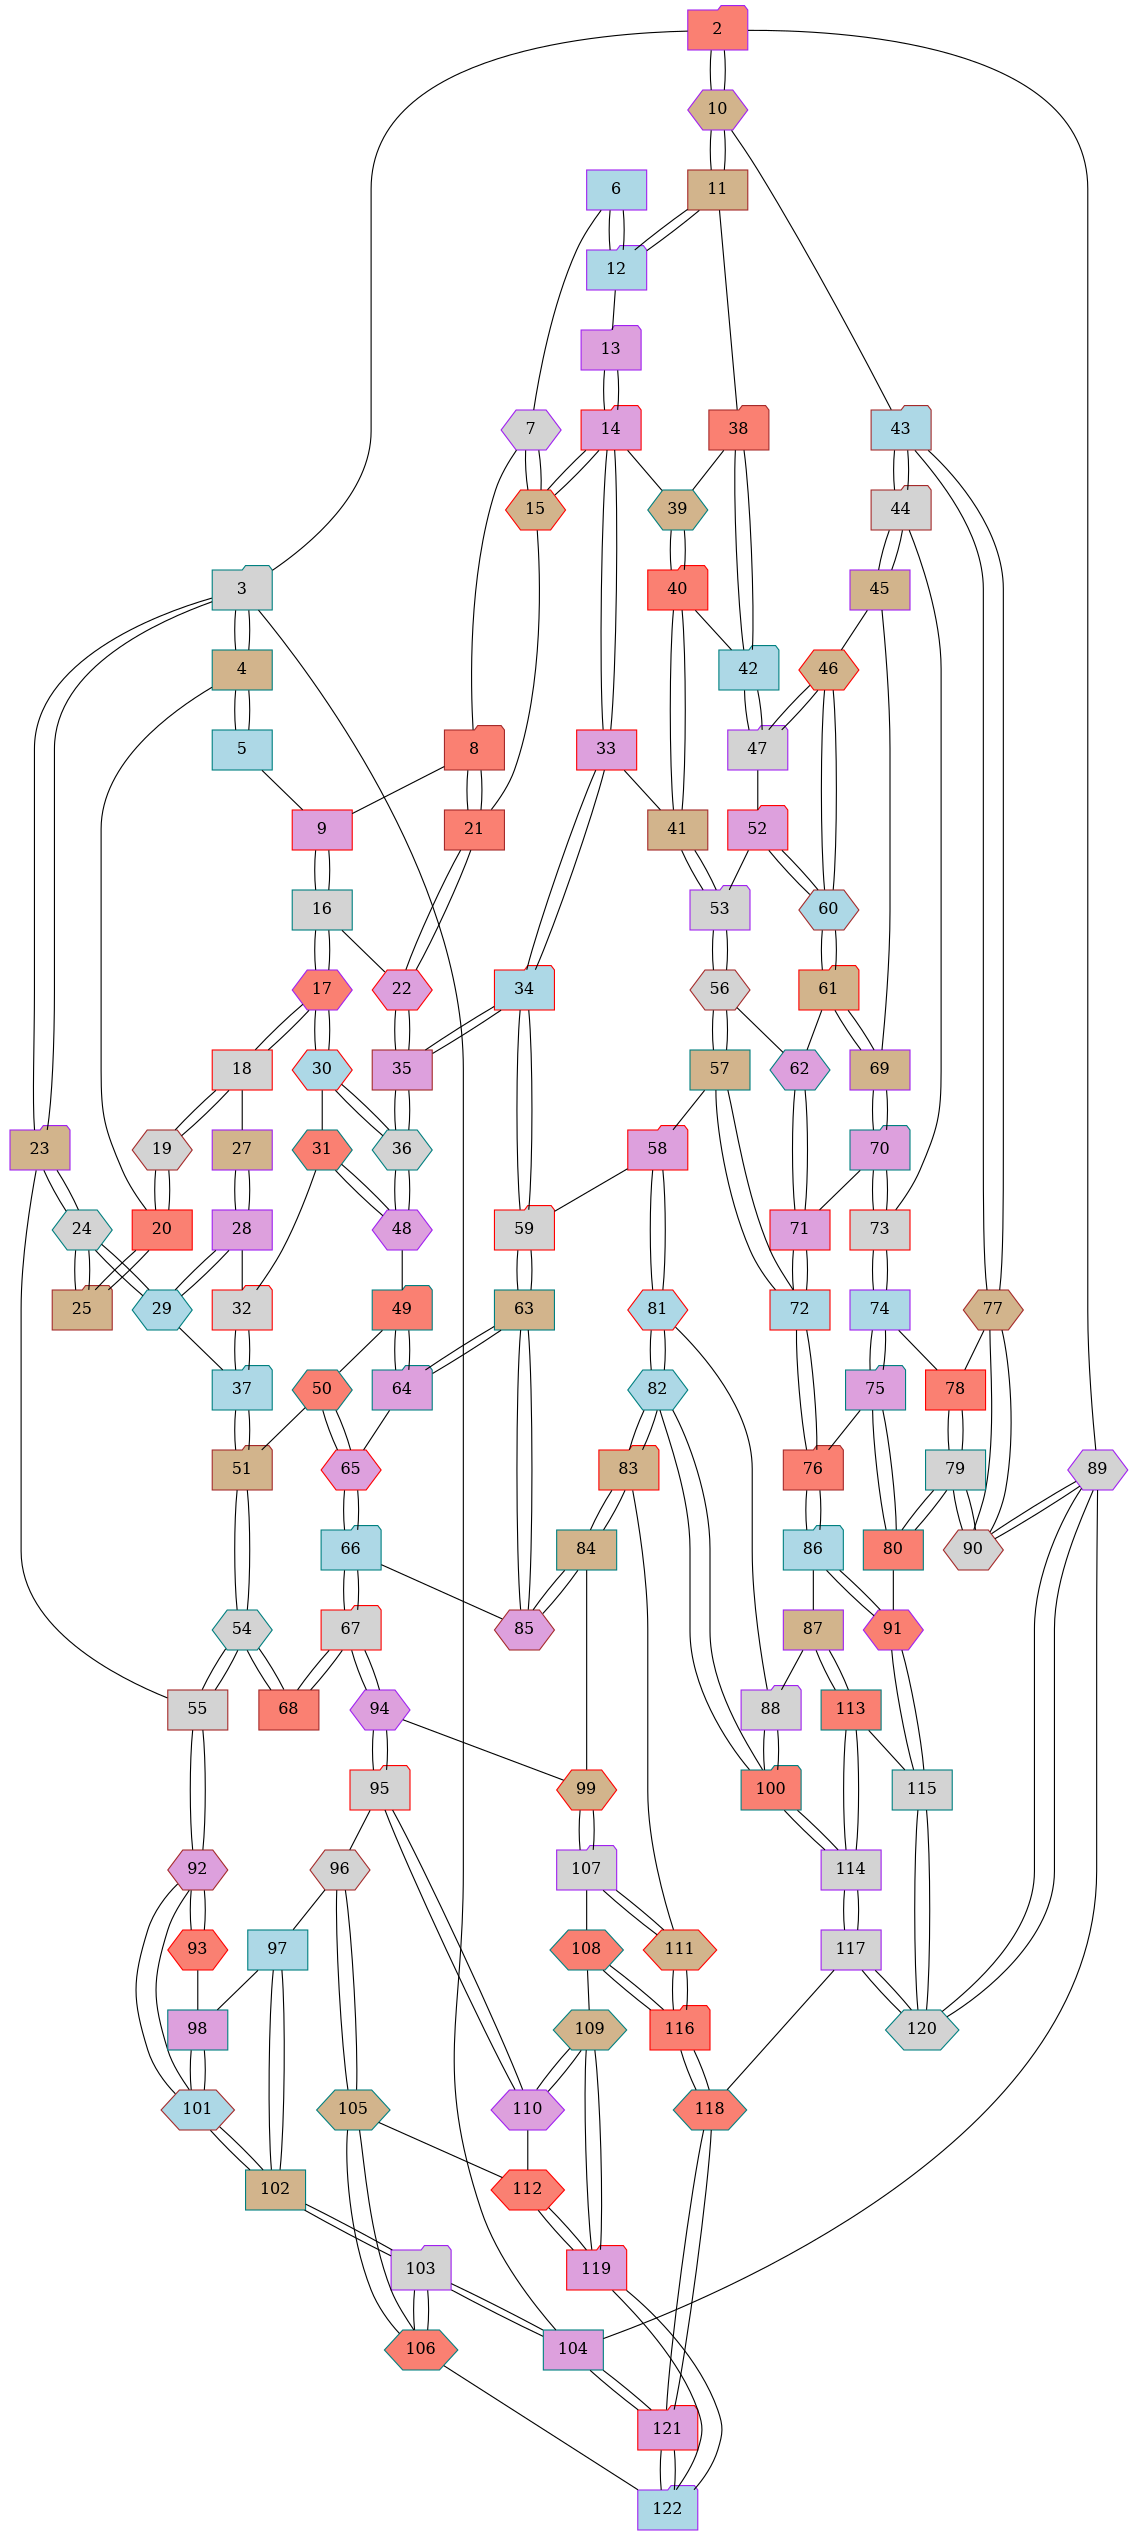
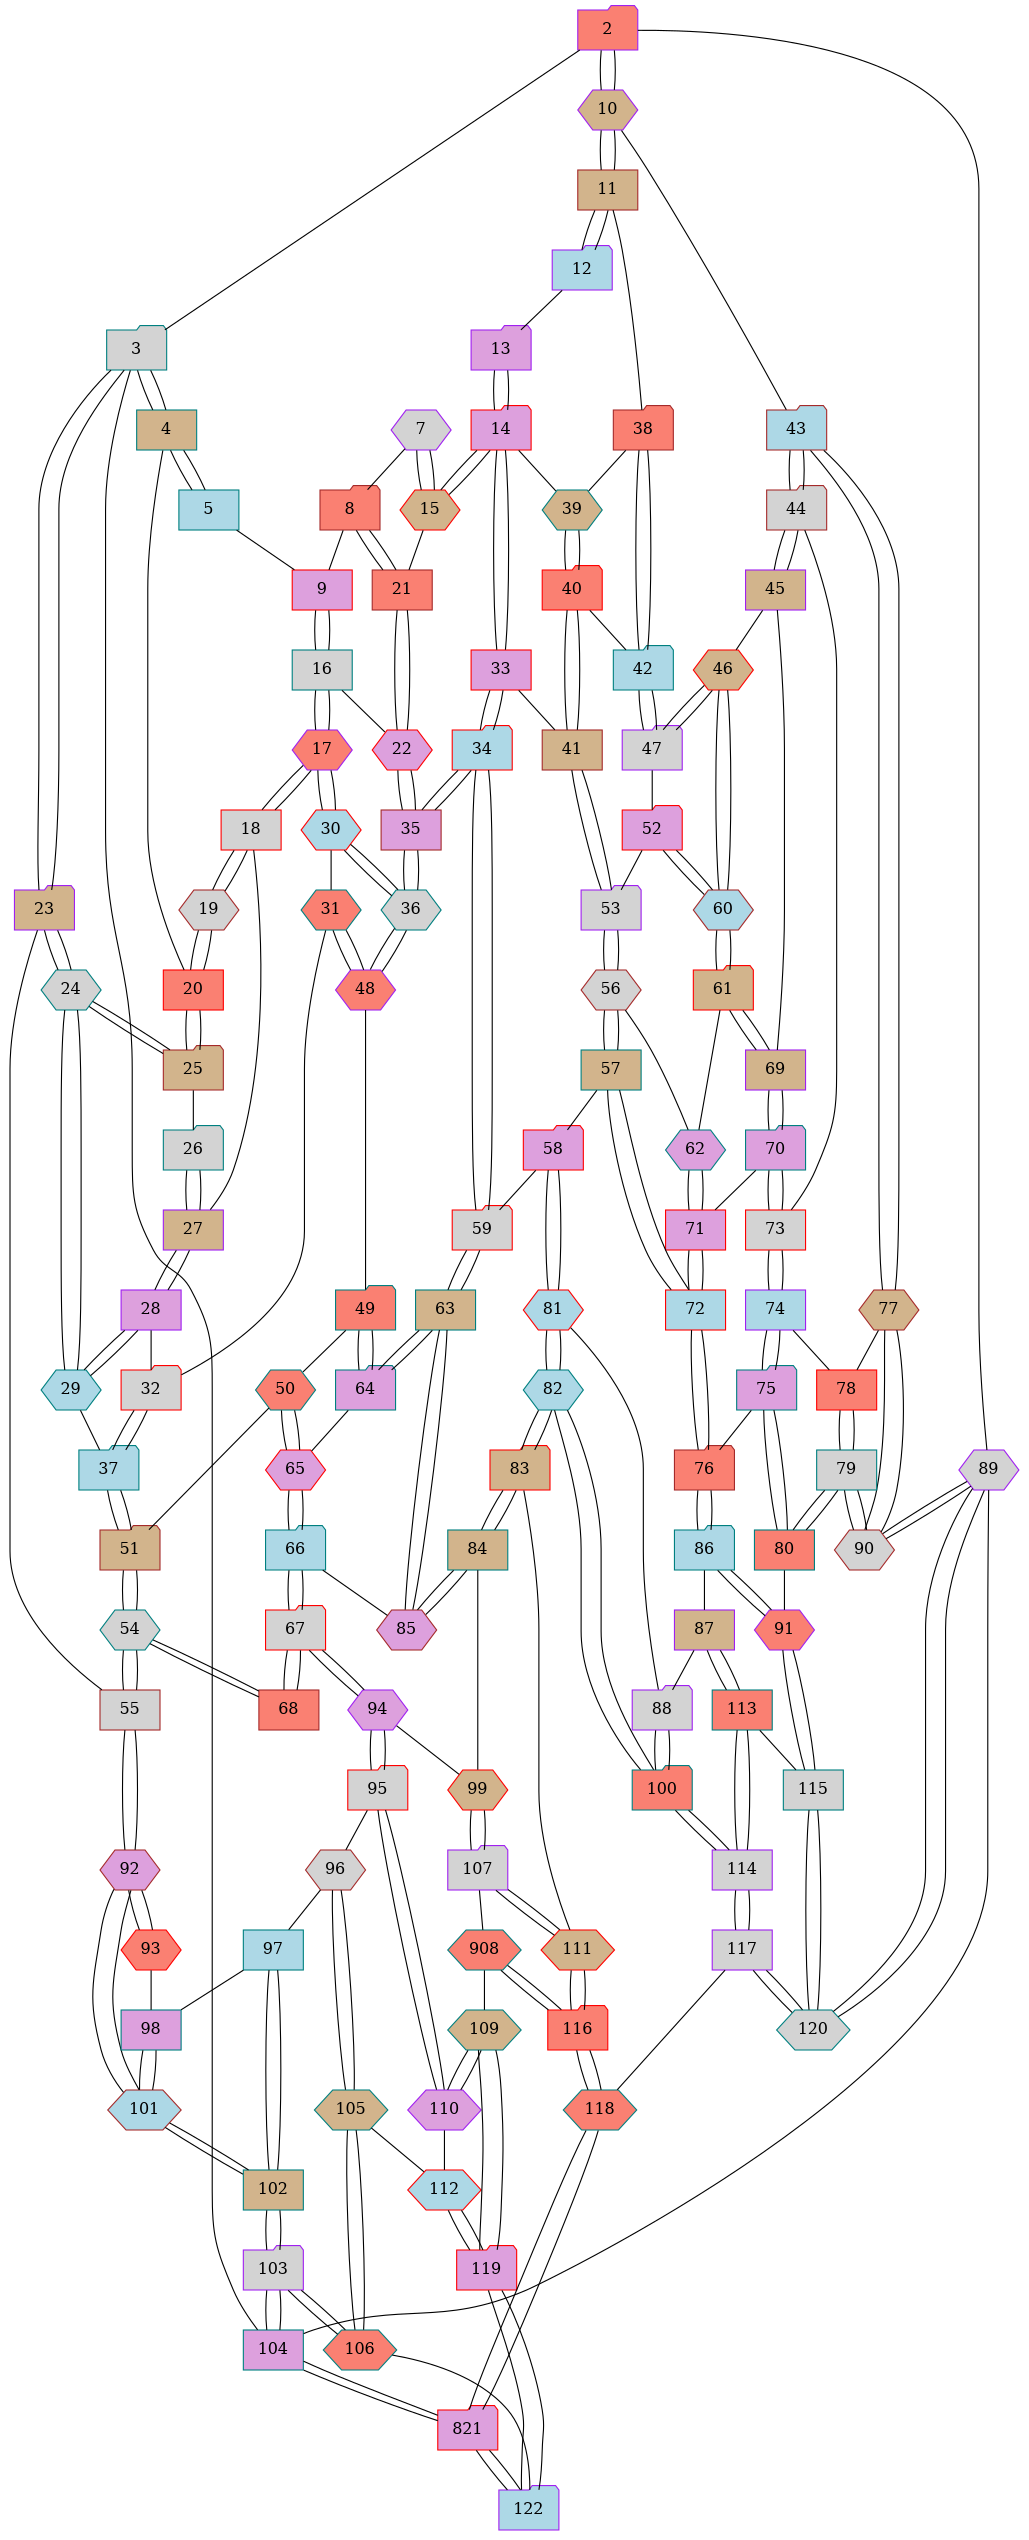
(617, 190) -> none
none -> (193, 1150)
(402, 1230) -> (366, 990)
(587, 1950) -> (484, 1950)
(528, 2190) -> (444, 2190)
(668, 2430) -> (468, 2430)
